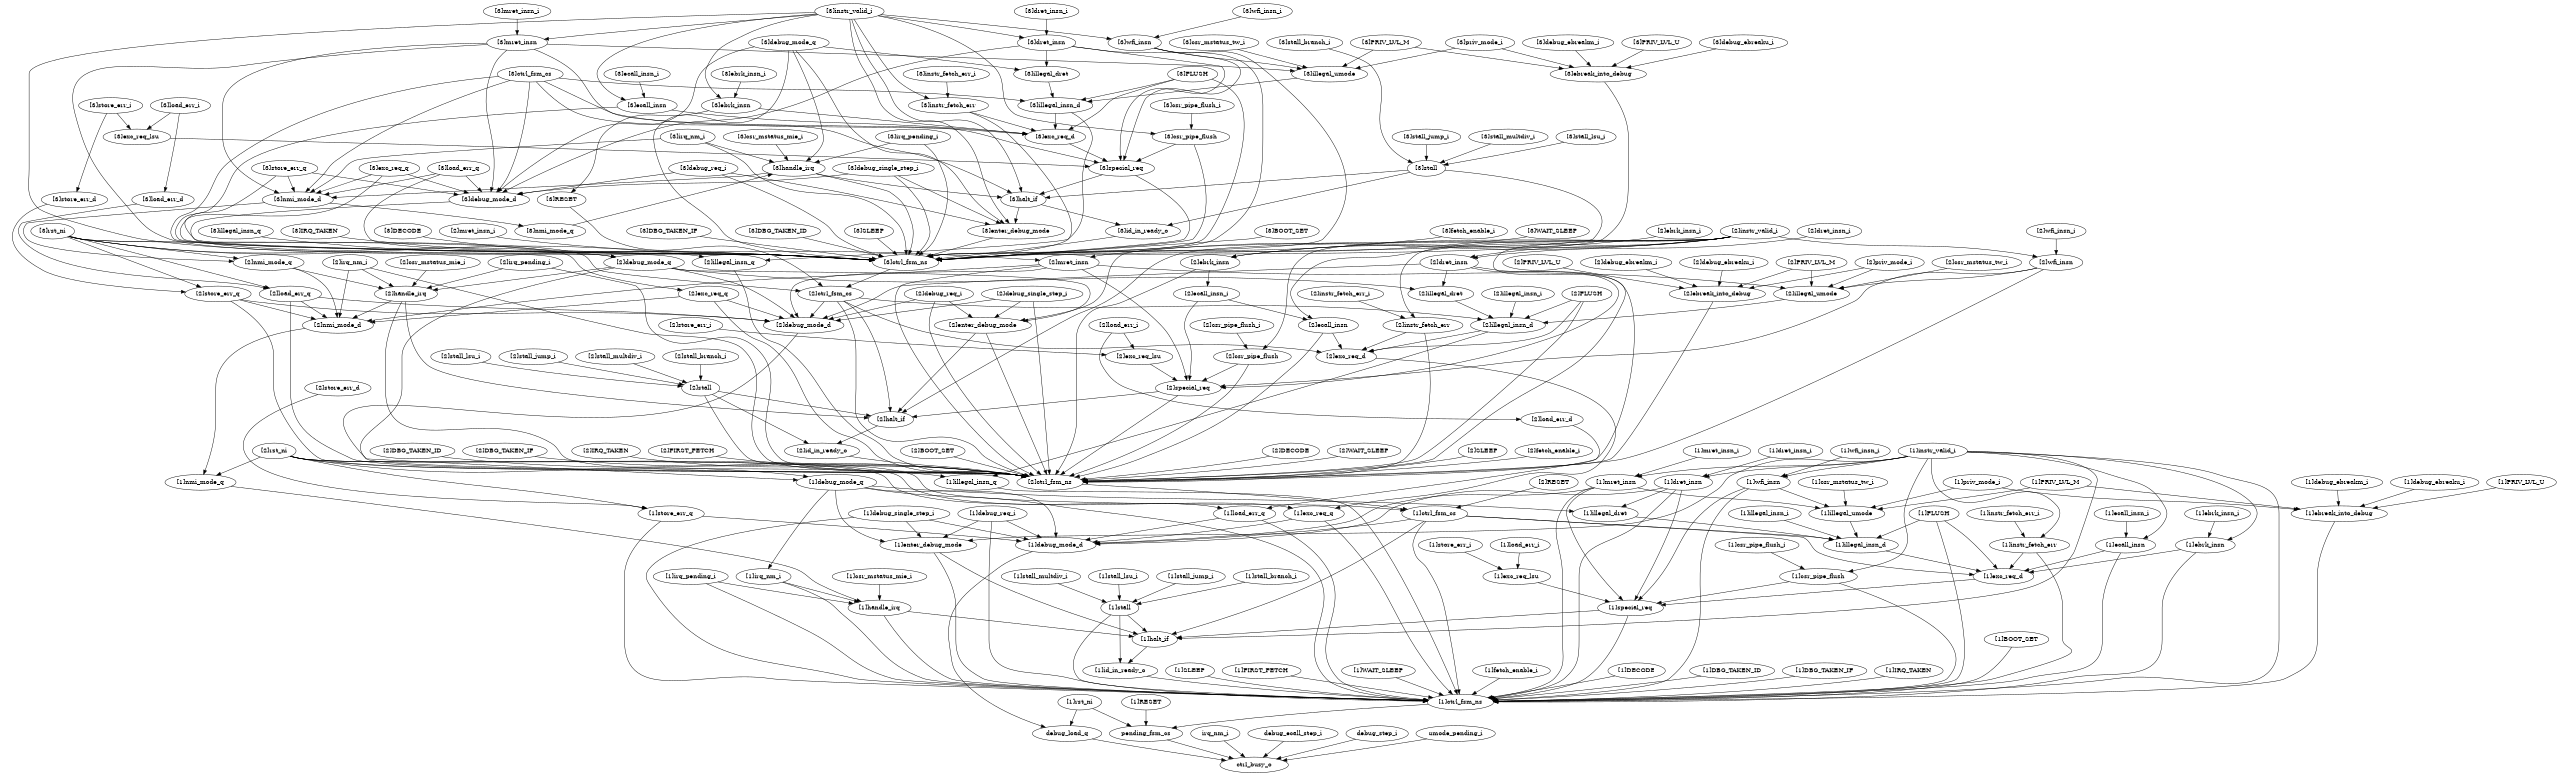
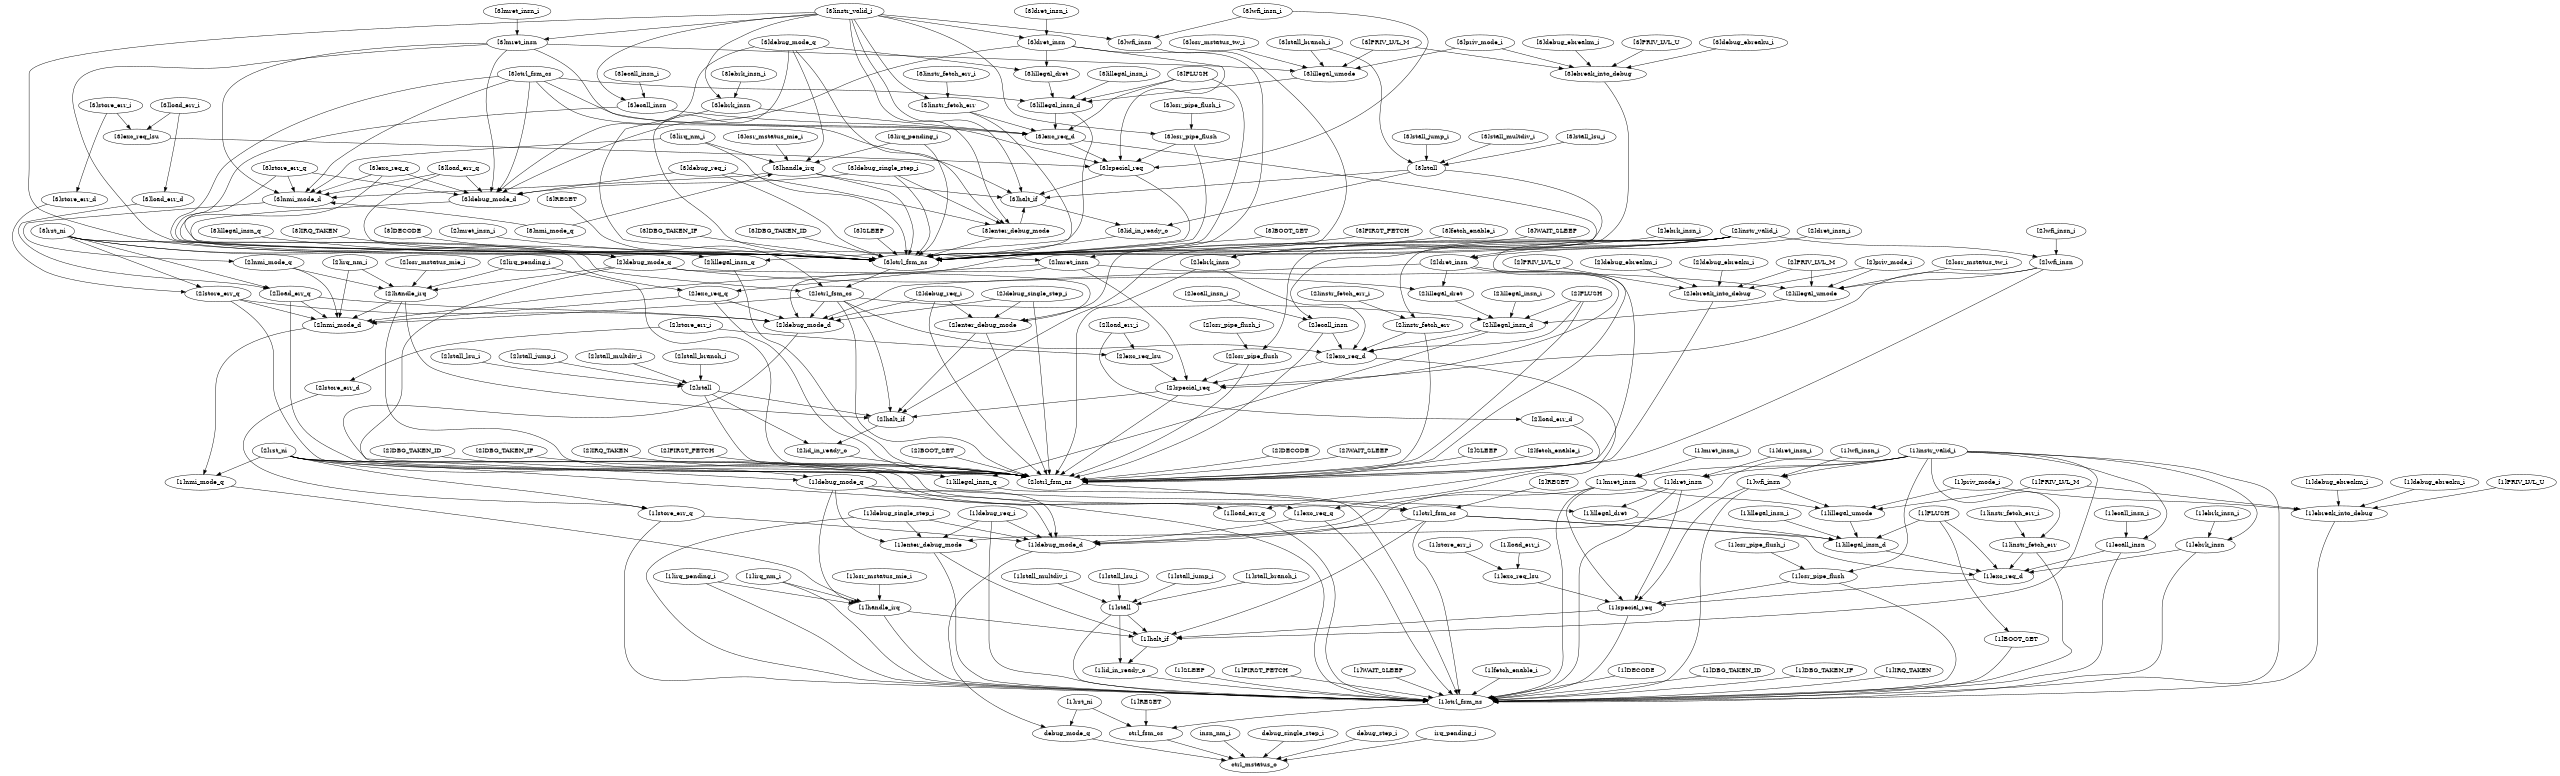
(1247, 61) -> (1316, 57)
none -> (1124, 74)
(1212, 94) -> (1375, 104)
(626, 119) -> (642, 242)
(424, 213) -> (431, 213)
(1017, 213) -> (1022, 218)
none -> (1595, 226)
none -> (1383, 231)
(151, 248) -> none
(1209, 275) -> (1298, 303)
(719, 279) -> none
none -> (631, 309)
(904, 333) -> none
(1187, 337) -> (1270, 372)
none -> (504, 338)
(739, 347) -> none
(1843, 482) -> none
(798, 526) -> (819, 552)
(1155, 529) -> (677, 483)
(1948, 681) -> (1969, 584)
(1067, 734) -> (1067, 734)
(1146, 734) -> (1146, 734)
(1215, 734) -> (1215, 734)
(1293, 734) -> (1293, 734)
(1456, 734) -> (1456, 734)
(1254, 765) -> (1254, 765)
